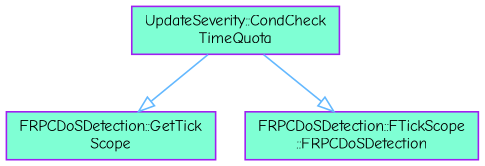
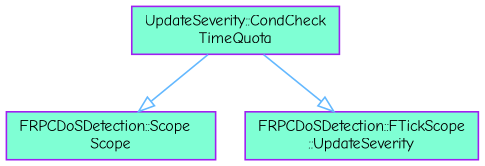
(111, 136) -> (111, 136)
(362, 136) -> (362, 136)
